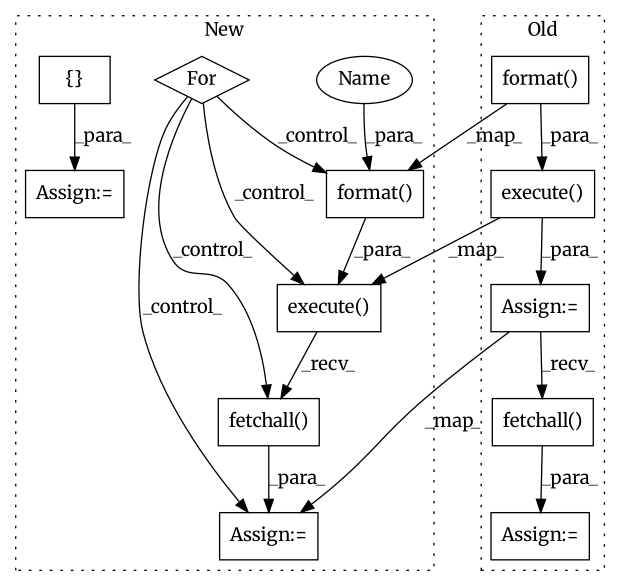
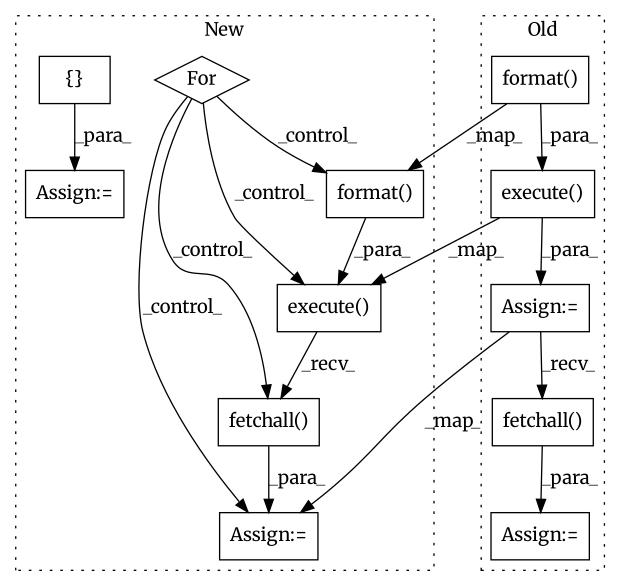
(364, 80) -> none
